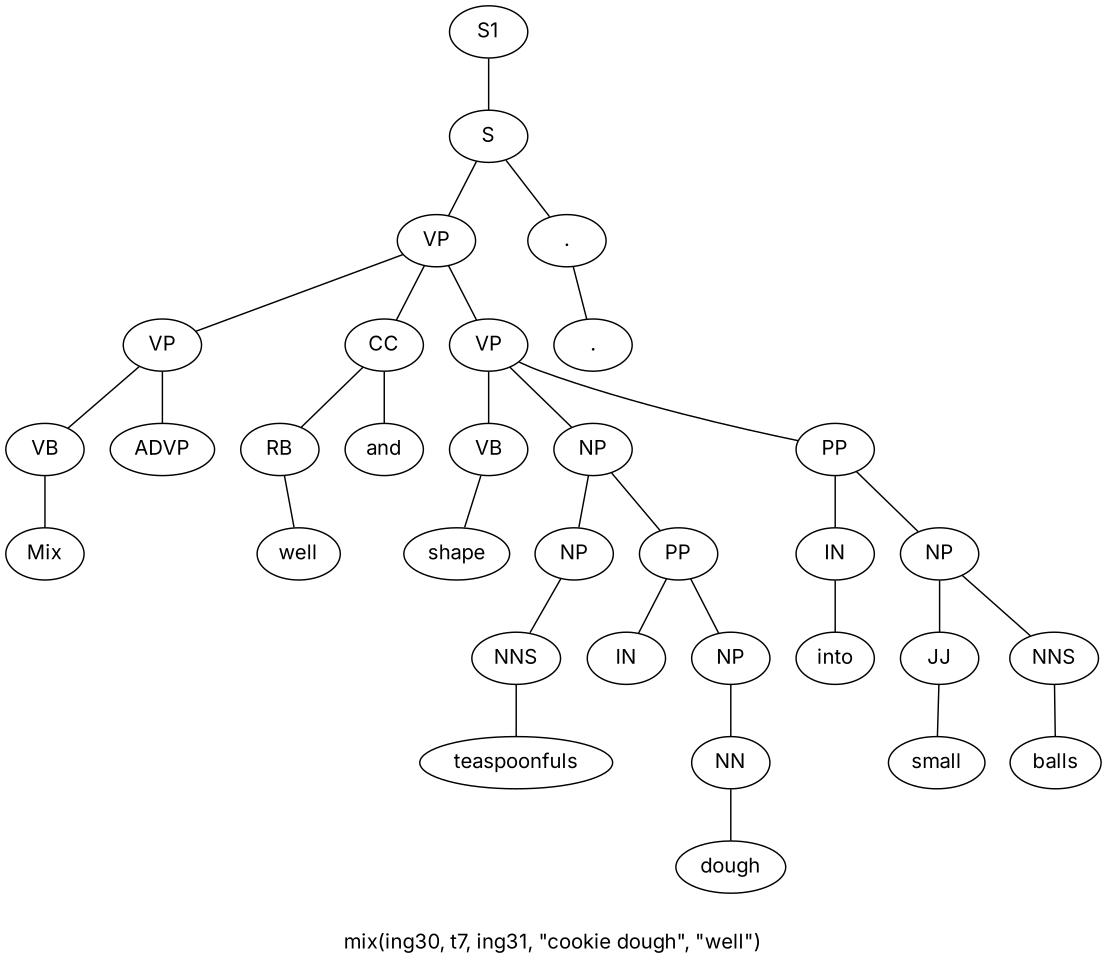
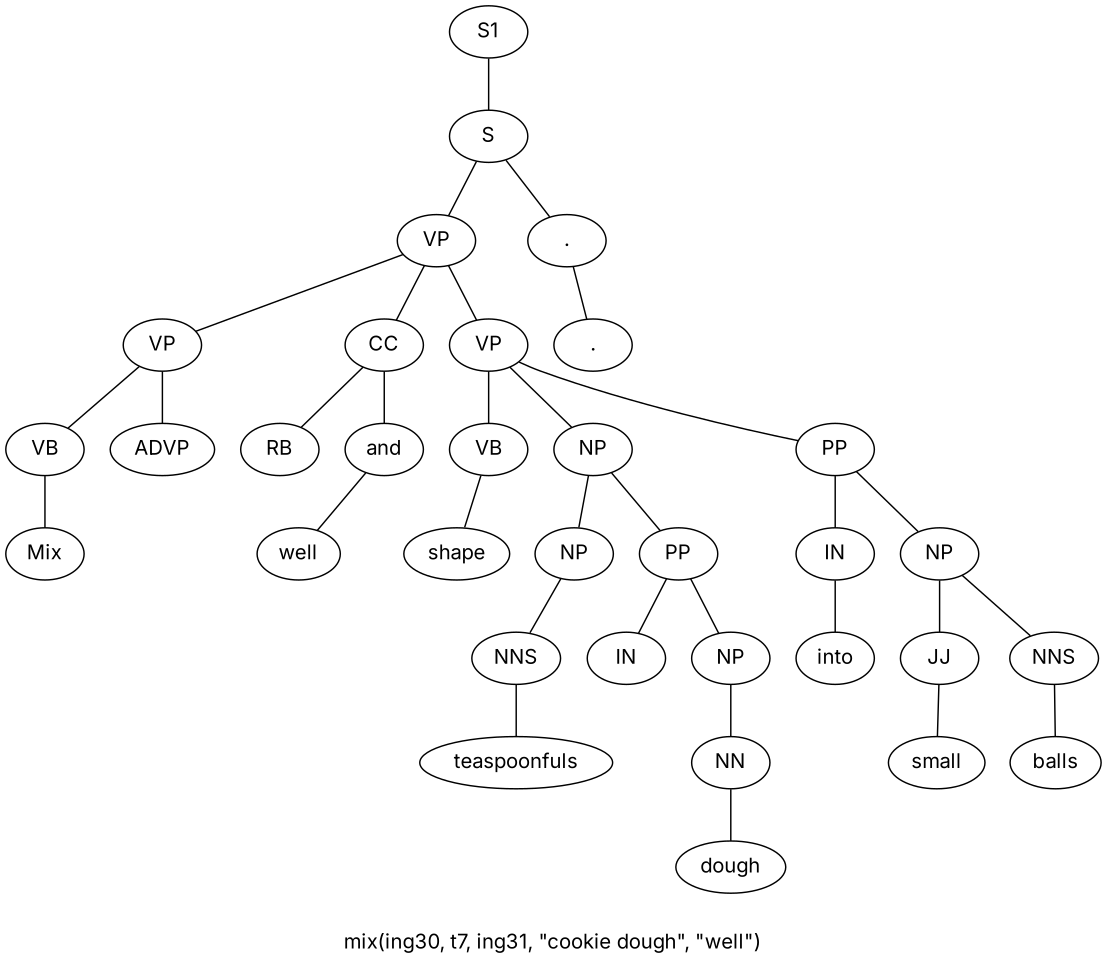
(289, 501) -> (341, 502)
